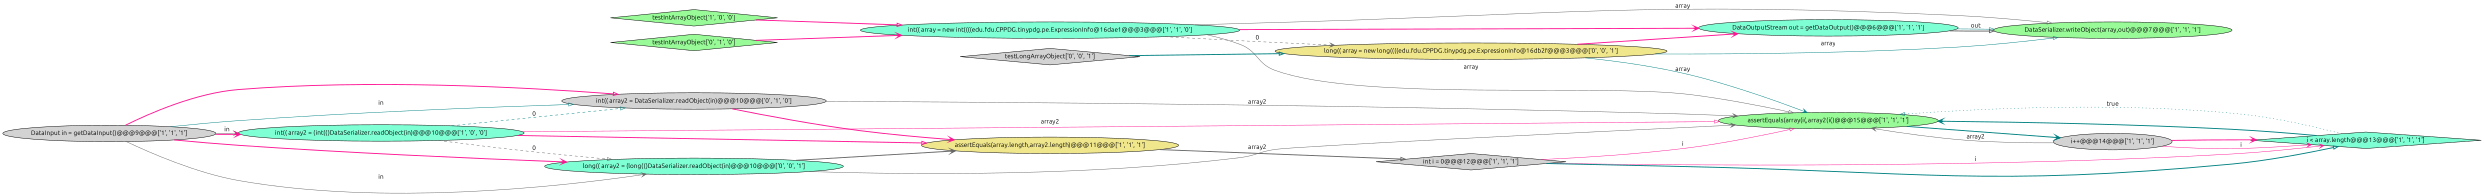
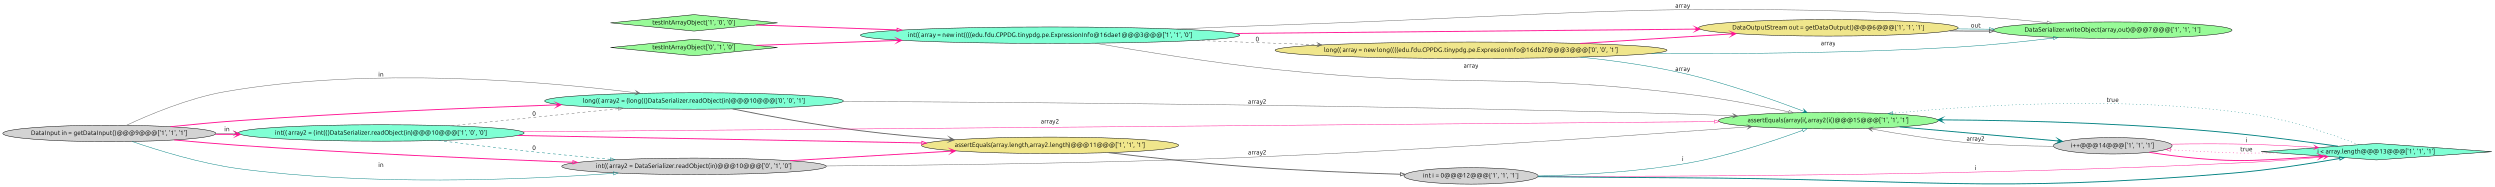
(1828, 28) -> (1828, 28)
(1050, 57) -> none
(1666, 150) -> (1673, 166)
none -> (2224, 153)
(1471, 162) -> (1471, 176)
